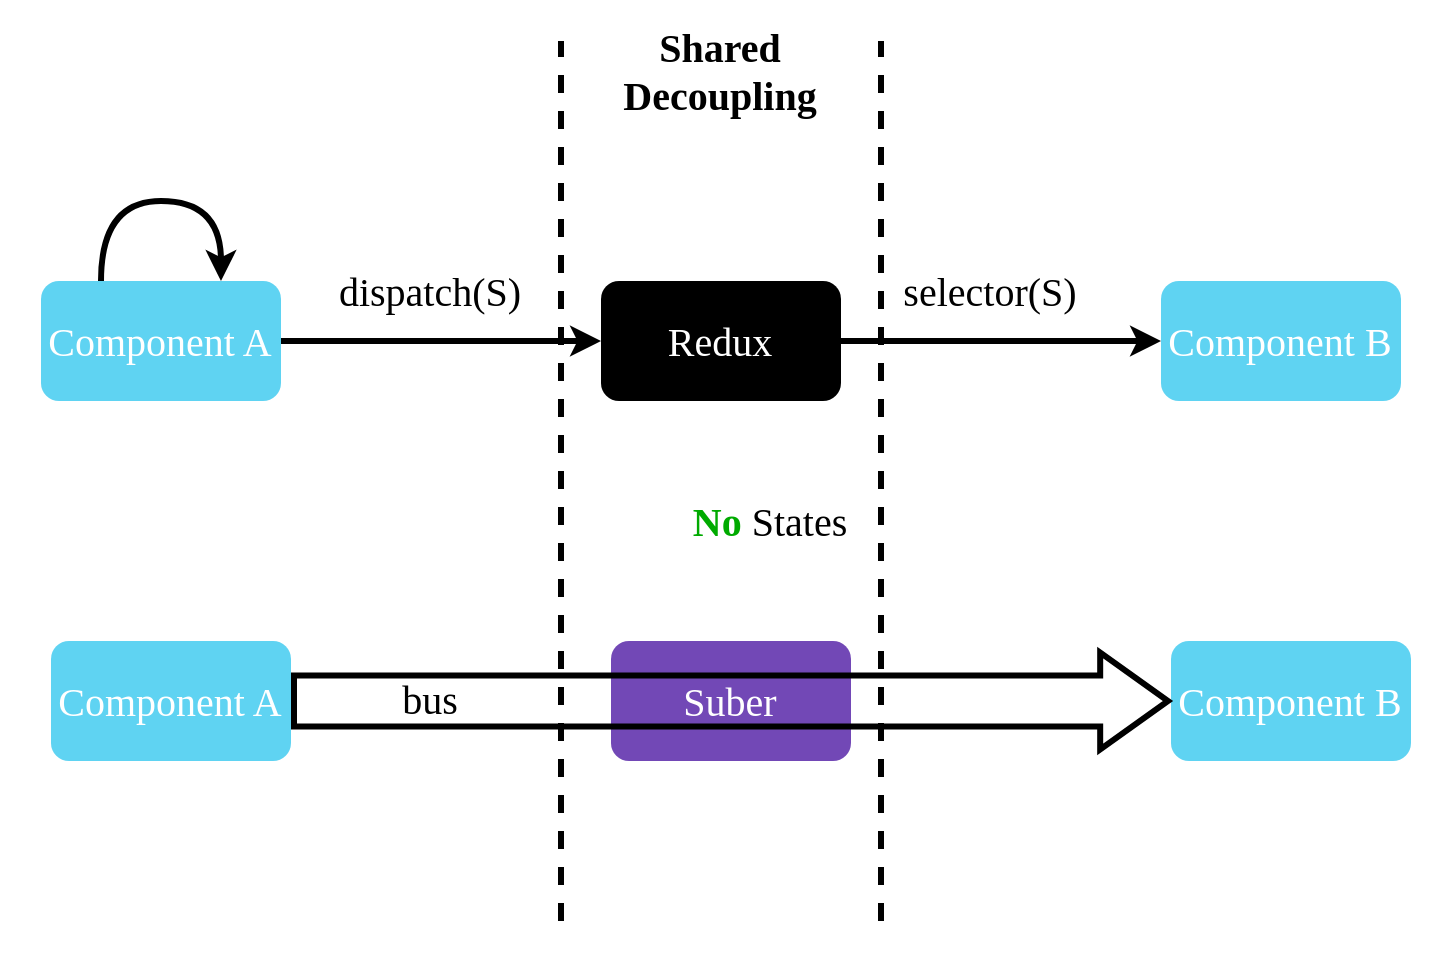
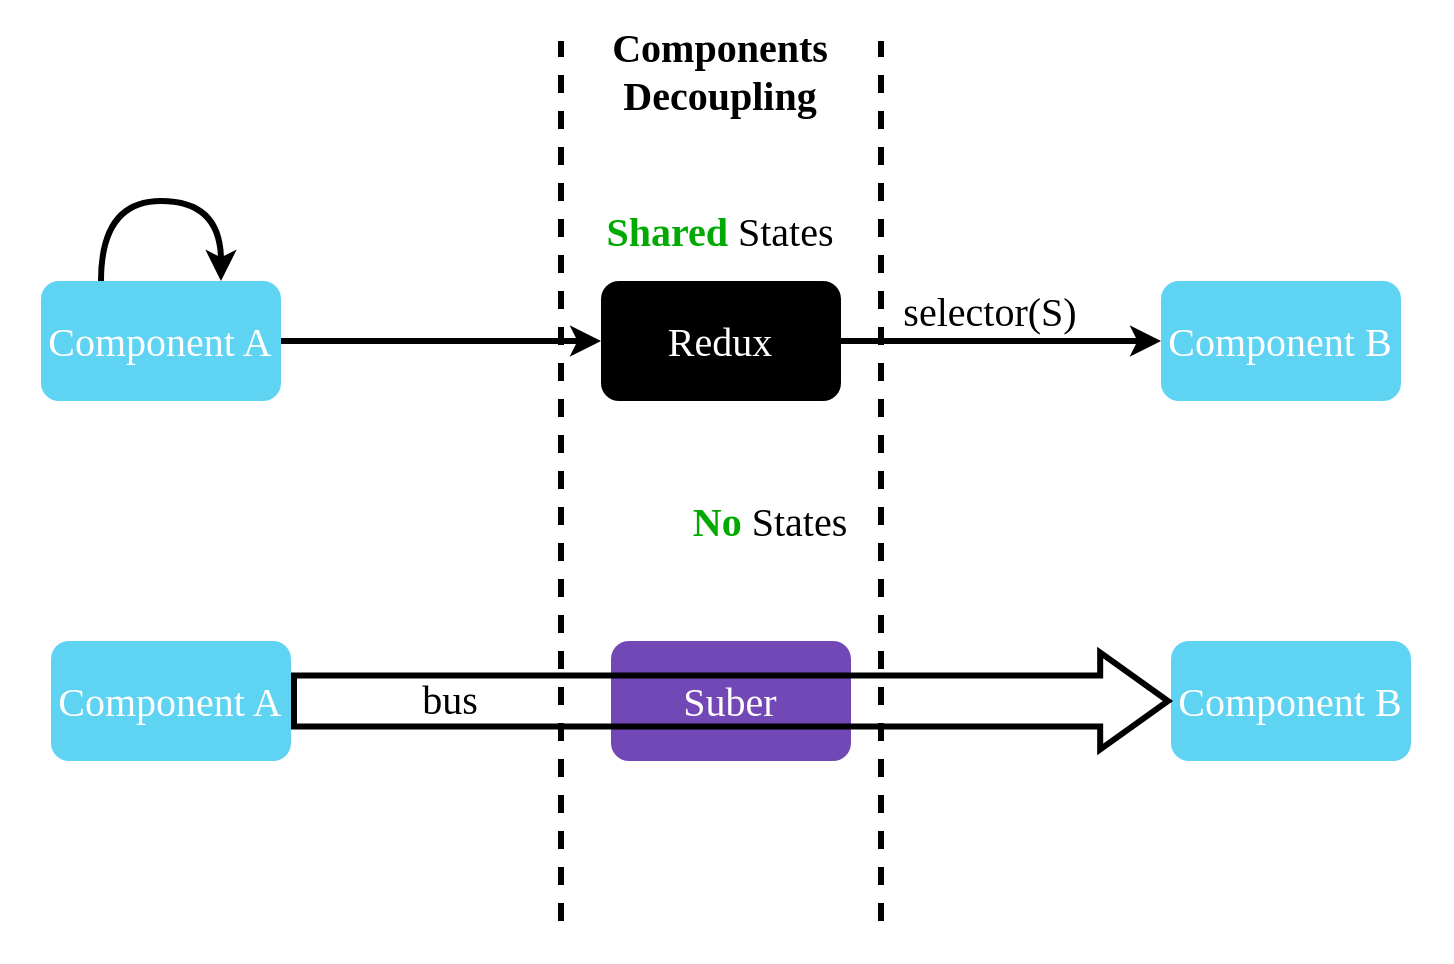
(721, 71) -> (721, 71)
none -> (721, 231)
(431, 291) -> none
(991, 291) -> (991, 311)
(431, 699) -> (451, 699)
